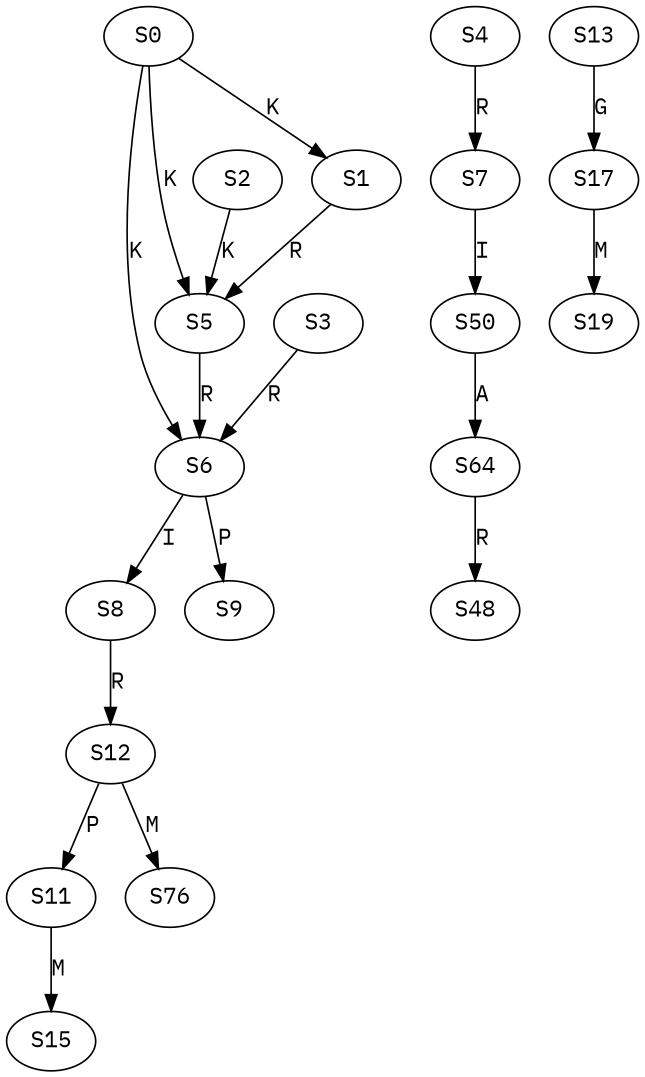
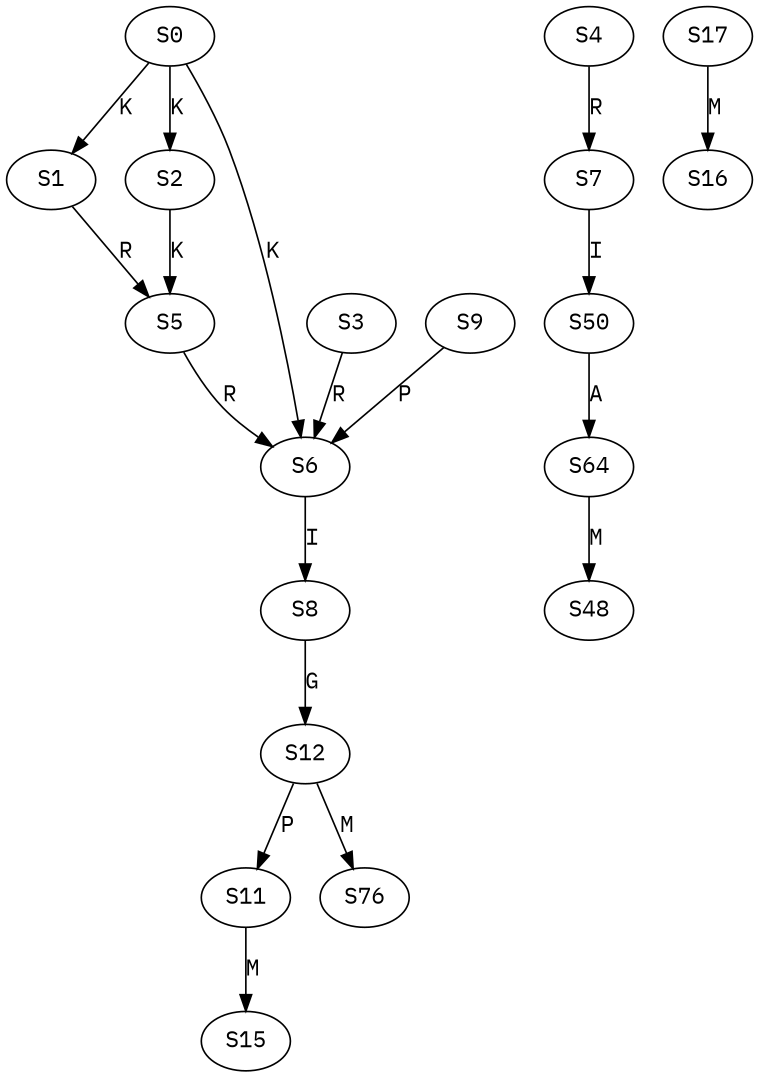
(594, 36) -> none
(157, 174) -> (170, 100)
(594, 323) -> (708, 180)
(213, 531) -> (394, 390)
(483, 539) -> (596, 539)
(118, 682) -> (313, 682)
